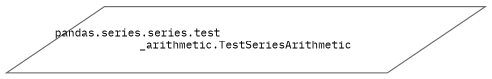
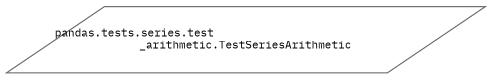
(246, 40) -> (246, 40)
